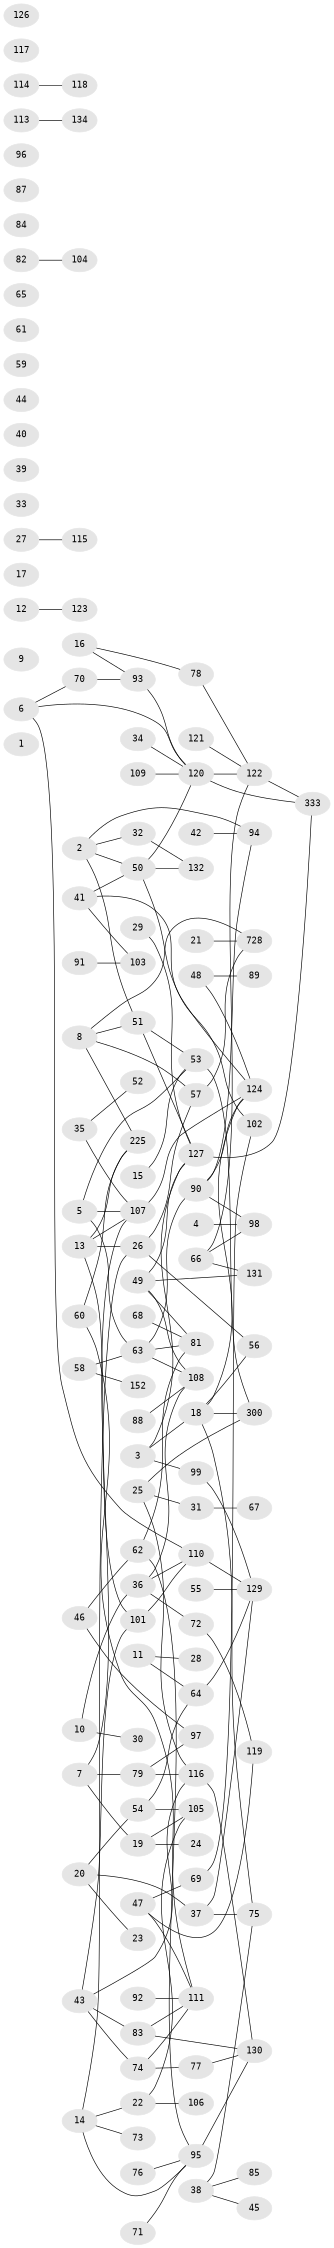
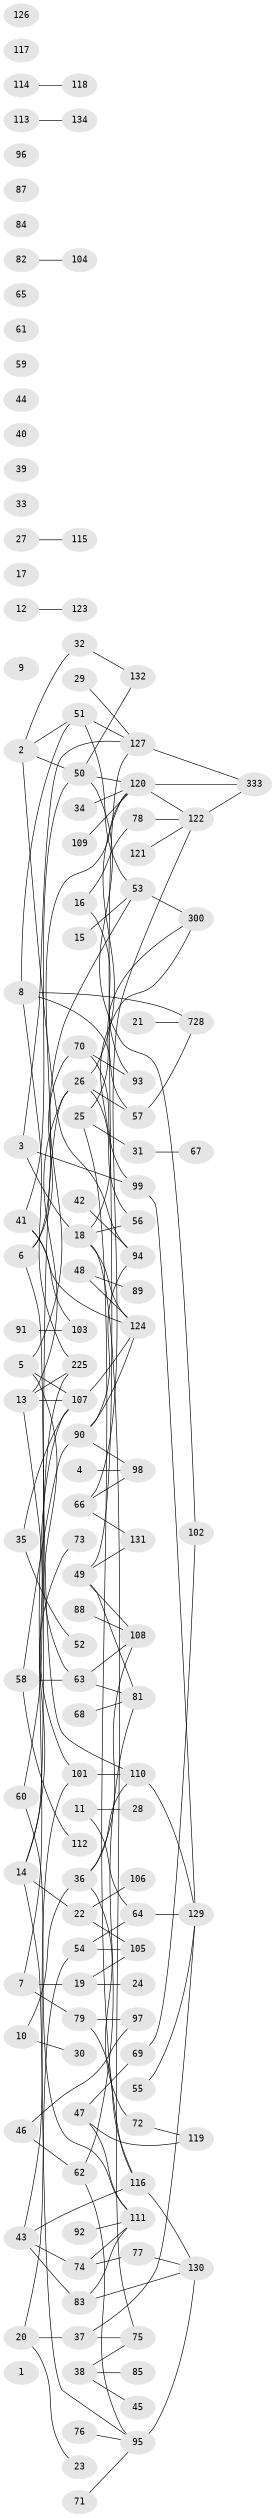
(165, 723) -> (104, 897)
none -> (109, 1117)
(167, 1263) -> (36, 1589)
(138, 1386) -> (80, 1845)
